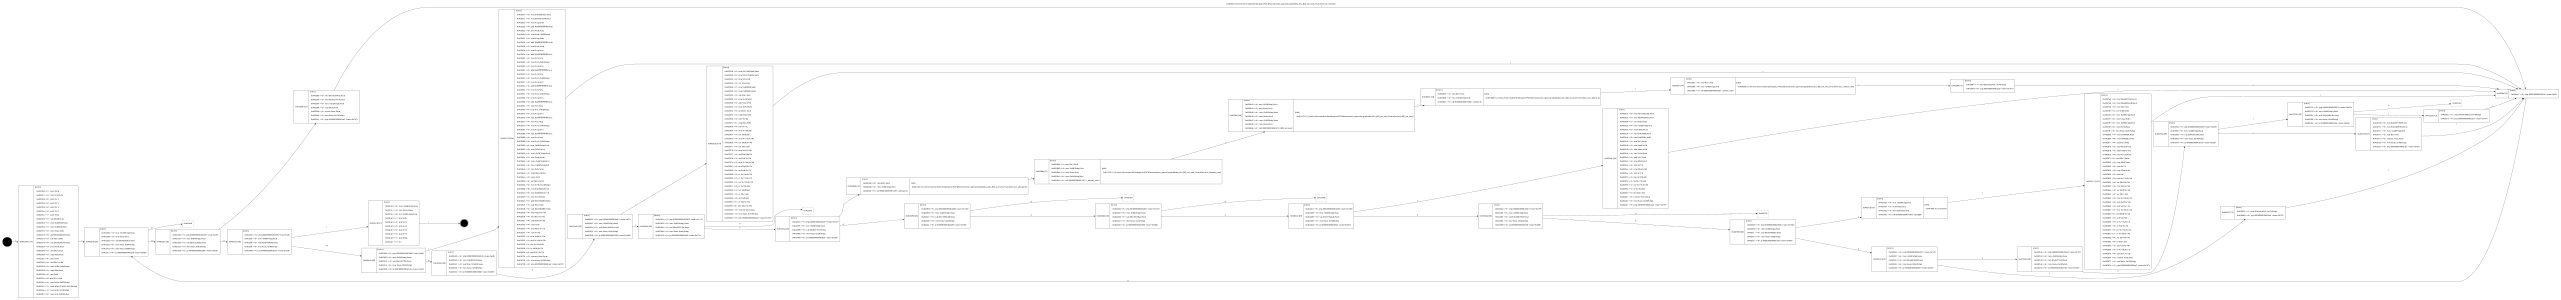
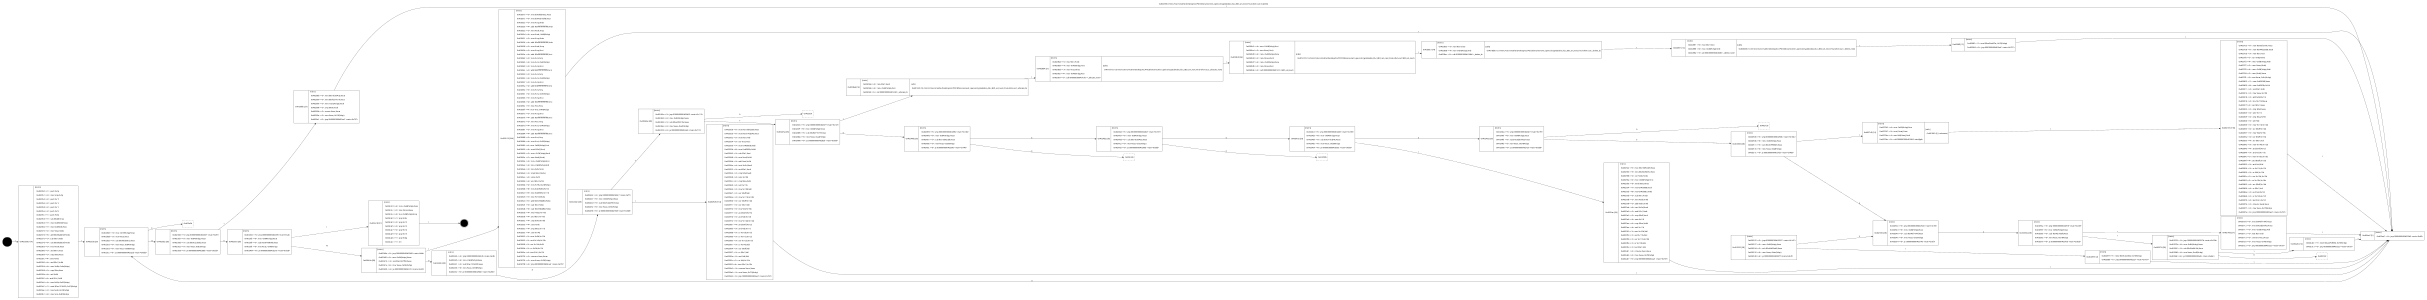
(1833, 245) -> (1834, 188)
